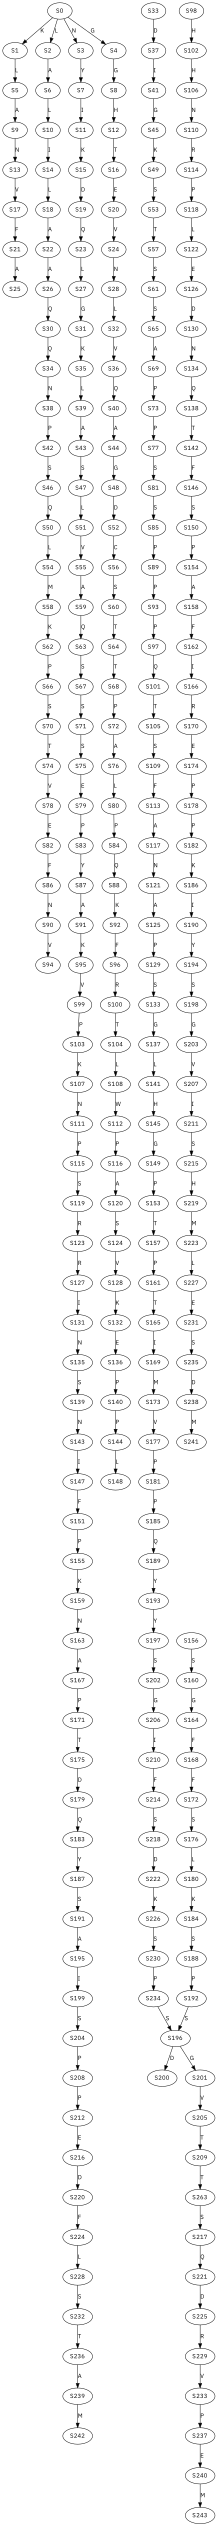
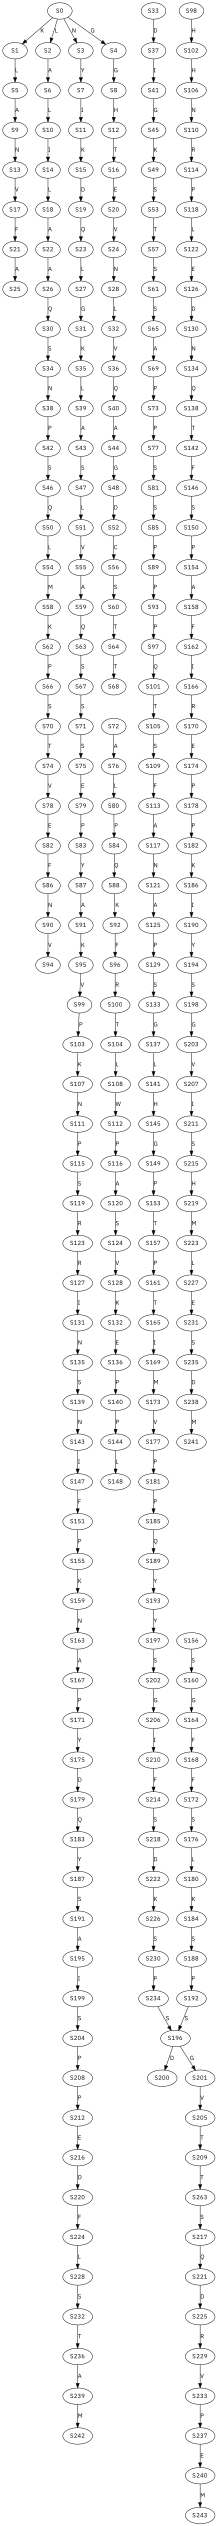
(50, 349) -> (50, 349)
(114, 704) -> none
(80, 1740) -> (80, 1740)
